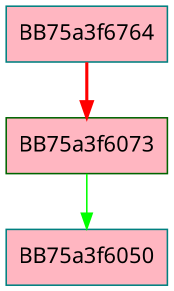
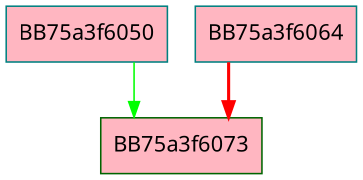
(87, 34) -> (276, 34)
(87, 194) -> (134, 82)
